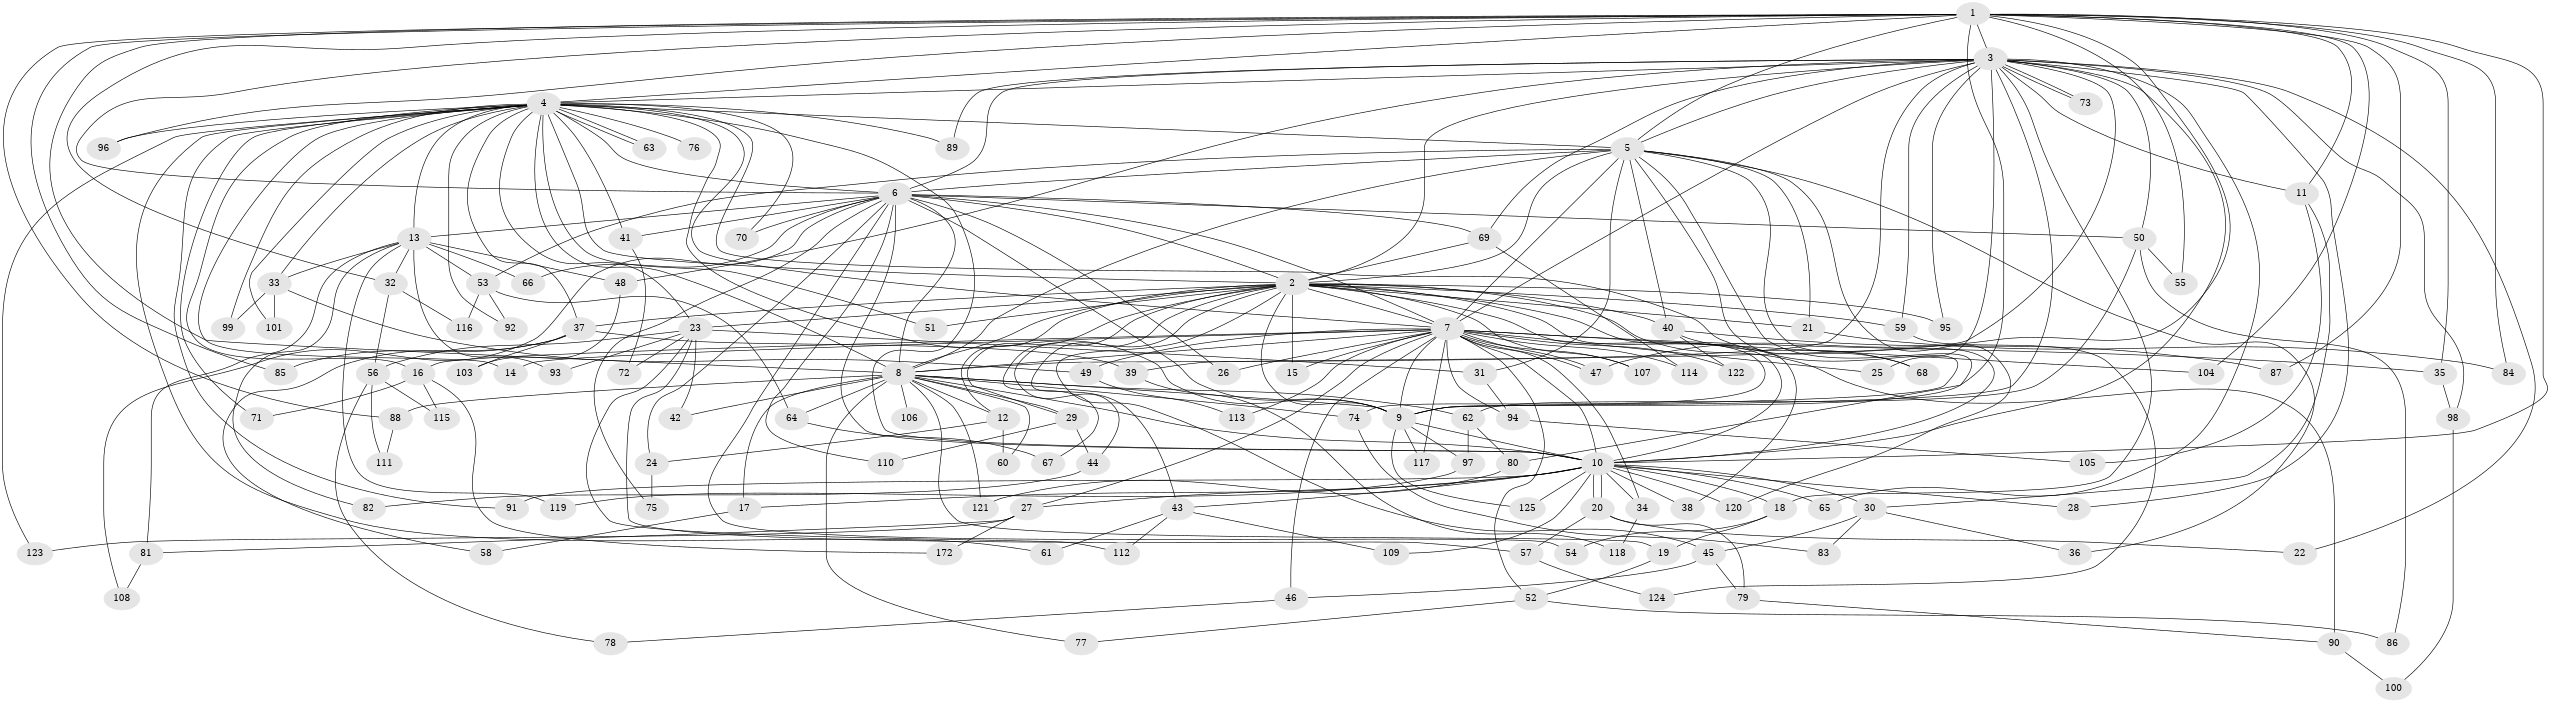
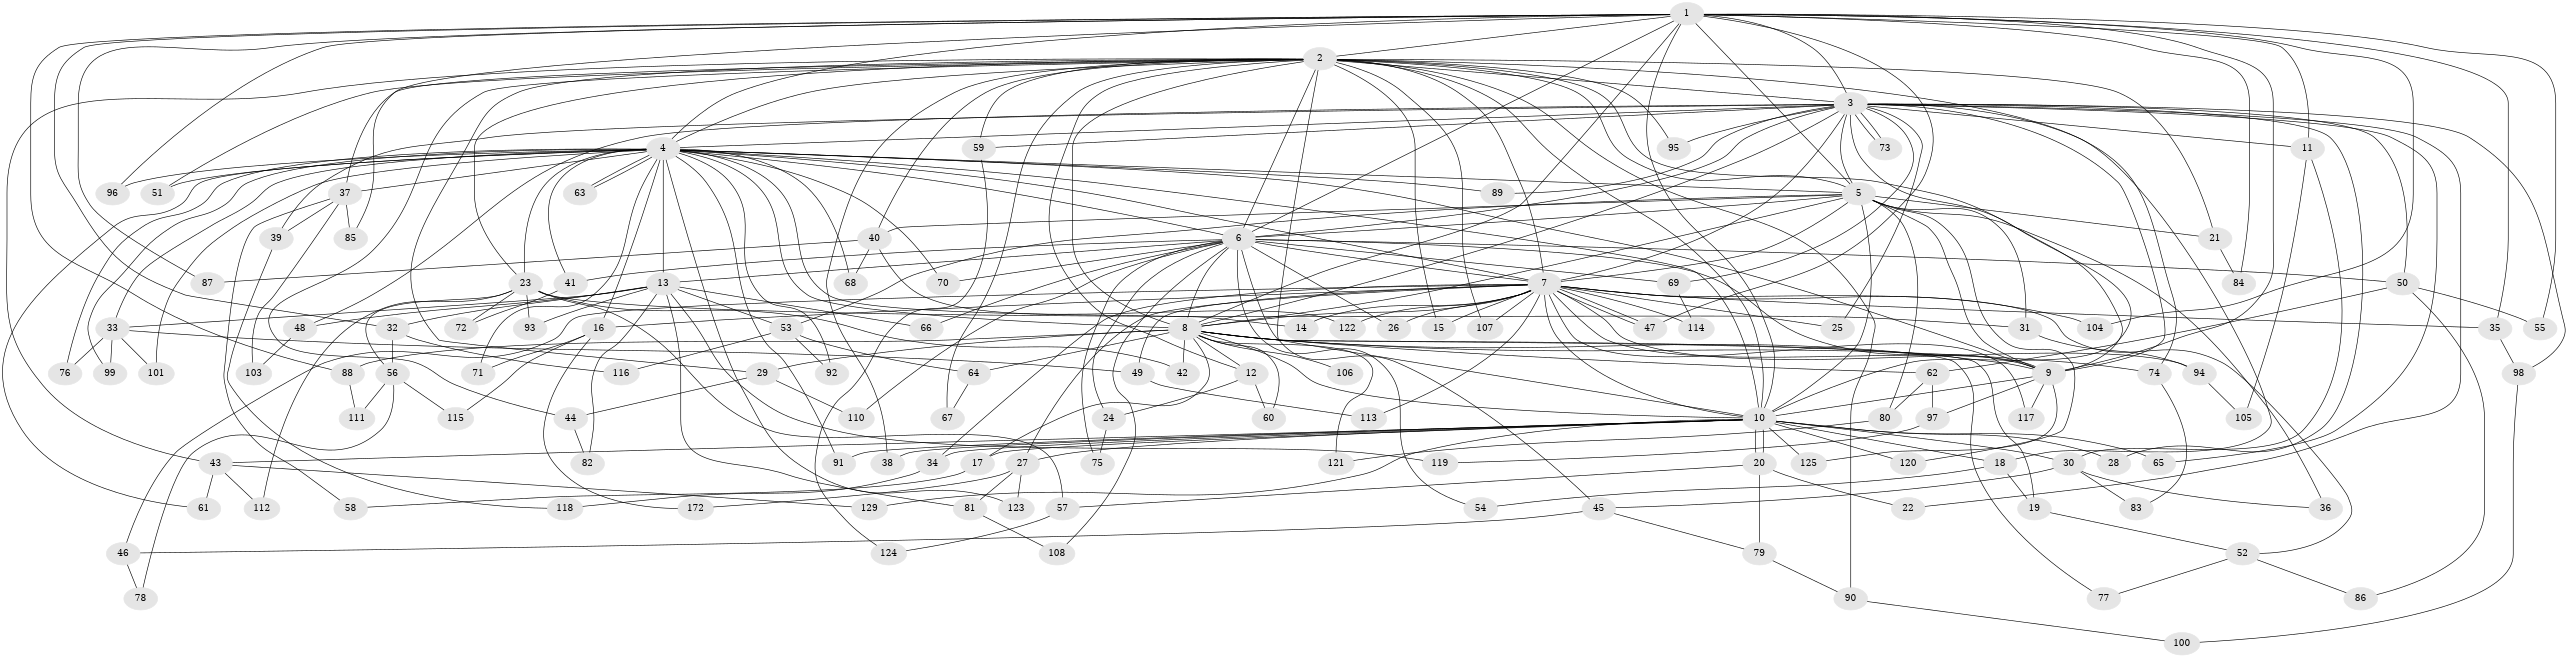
(1389, 261) -> (1504, 36)
none -> (89, 351)
(1391, 554) -> (870, 509)
